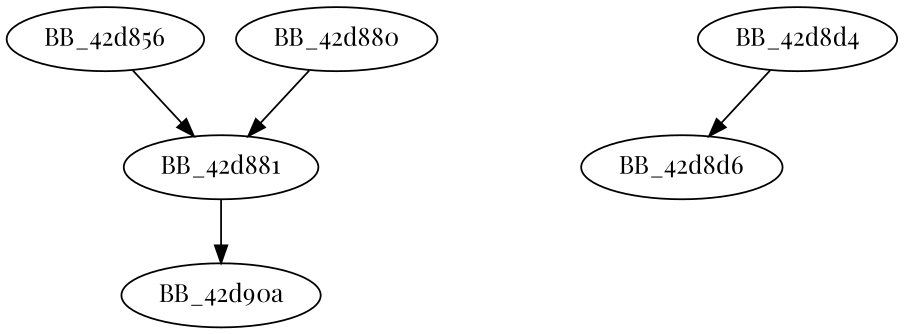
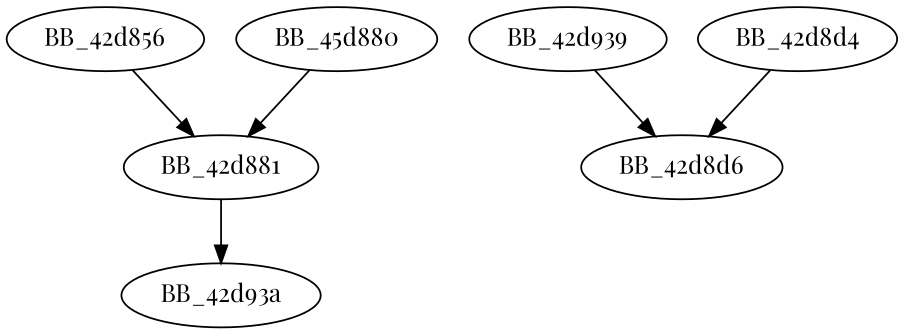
(337, 39) -> (337, 39)
none -> (568, 39)
(221, 295) -> (221, 295)
